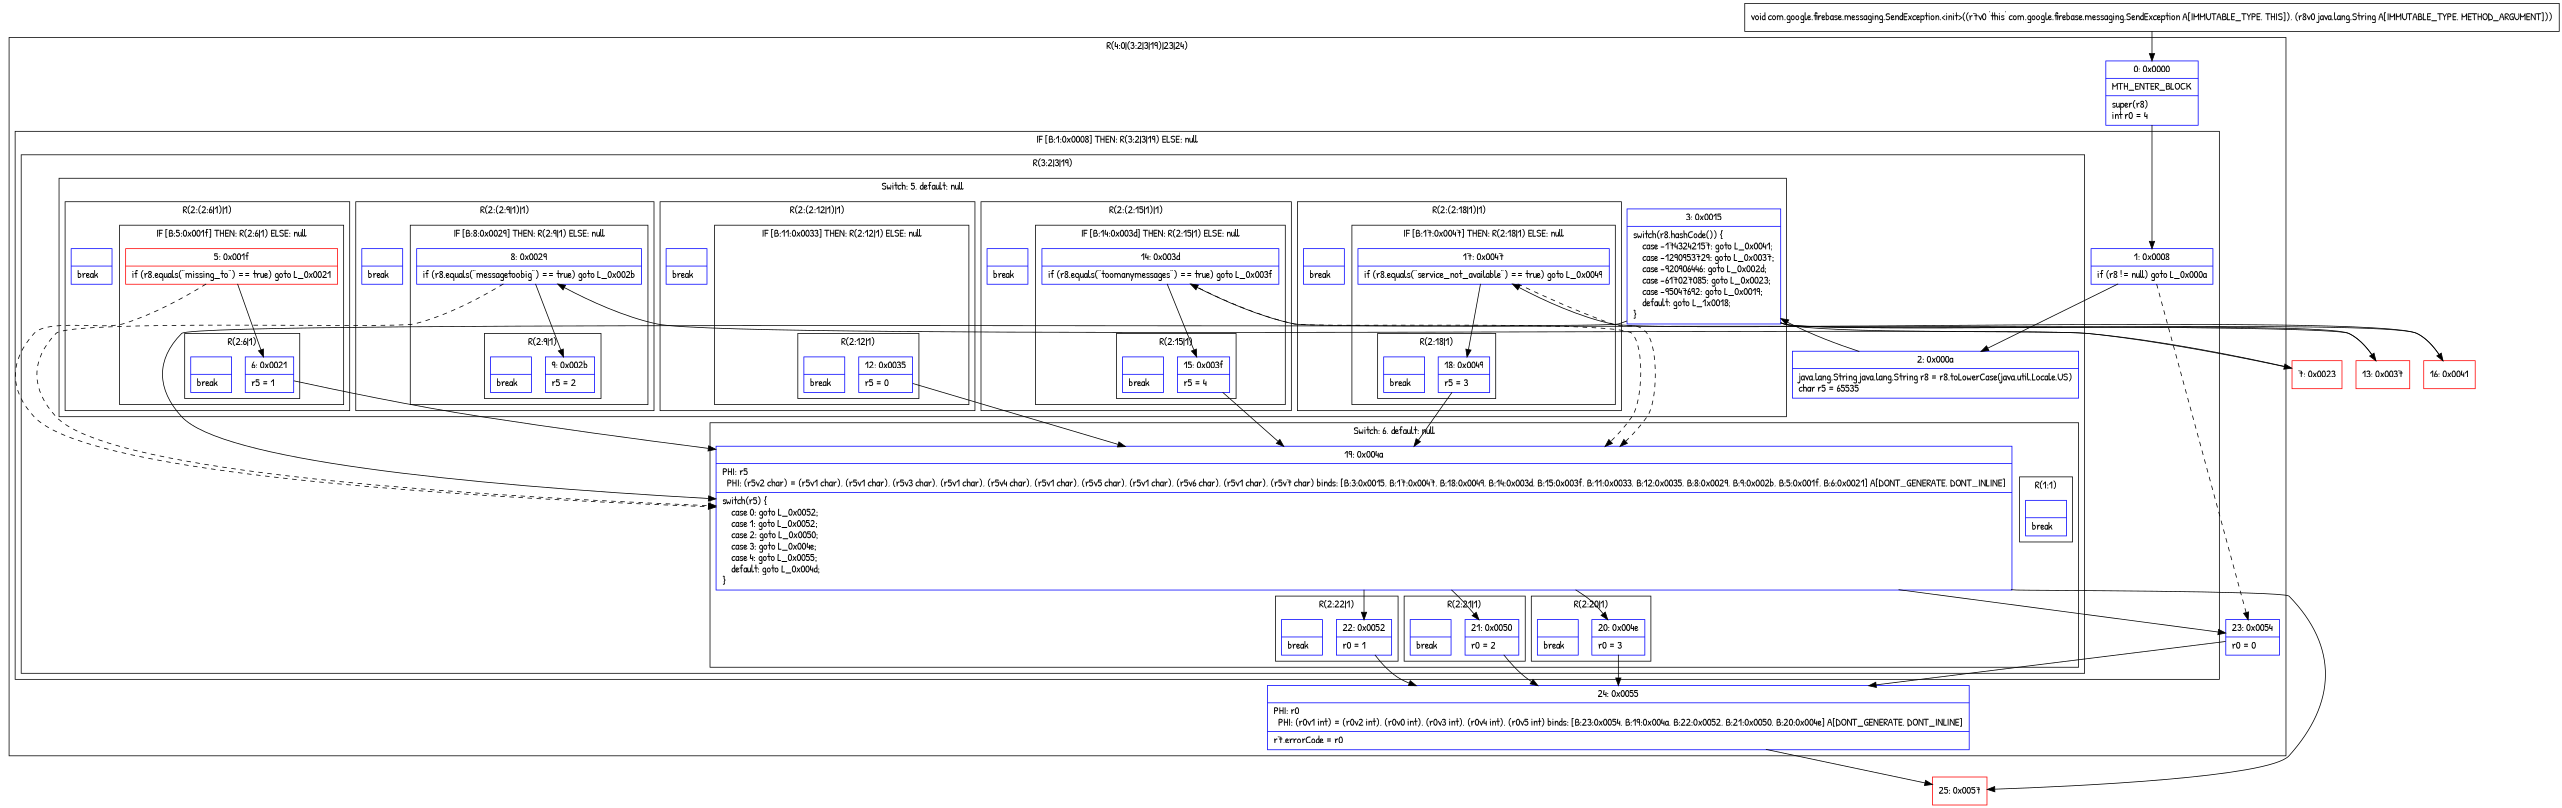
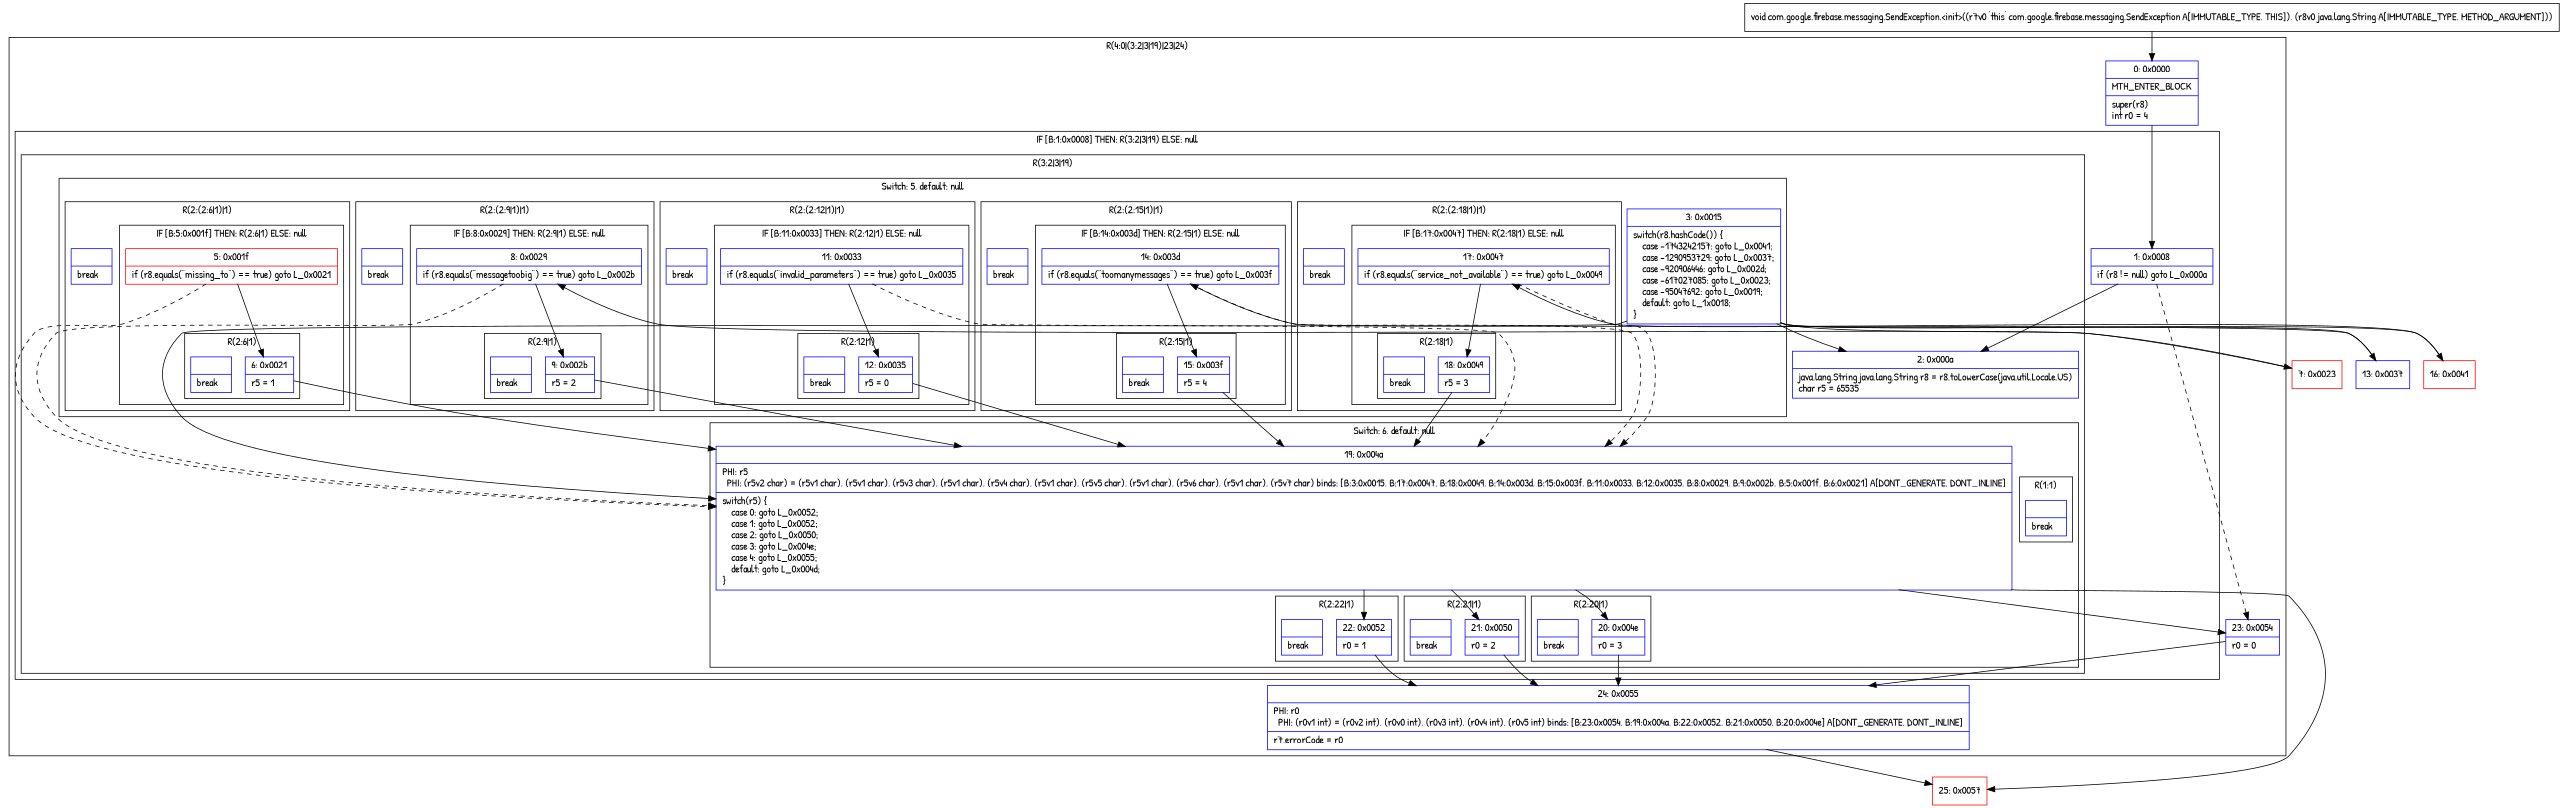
none -> (842, 266)
(1823, 338) -> (1807, 337)
(2383, 375) -> (2383, 375)
none -> (702, 400)
